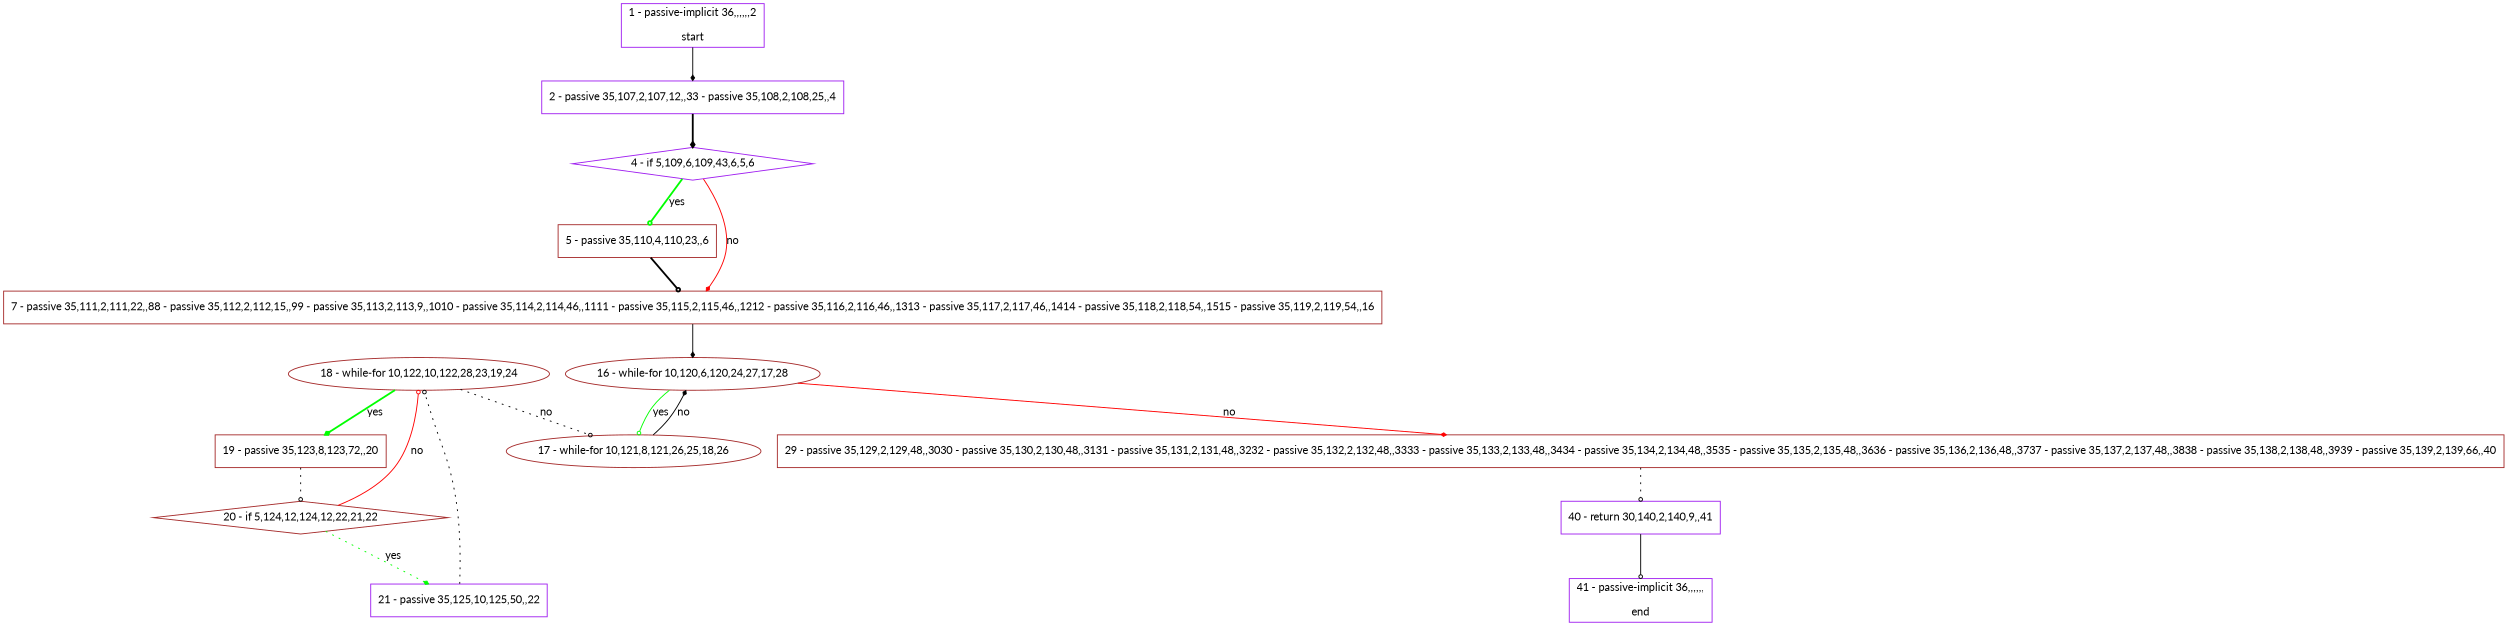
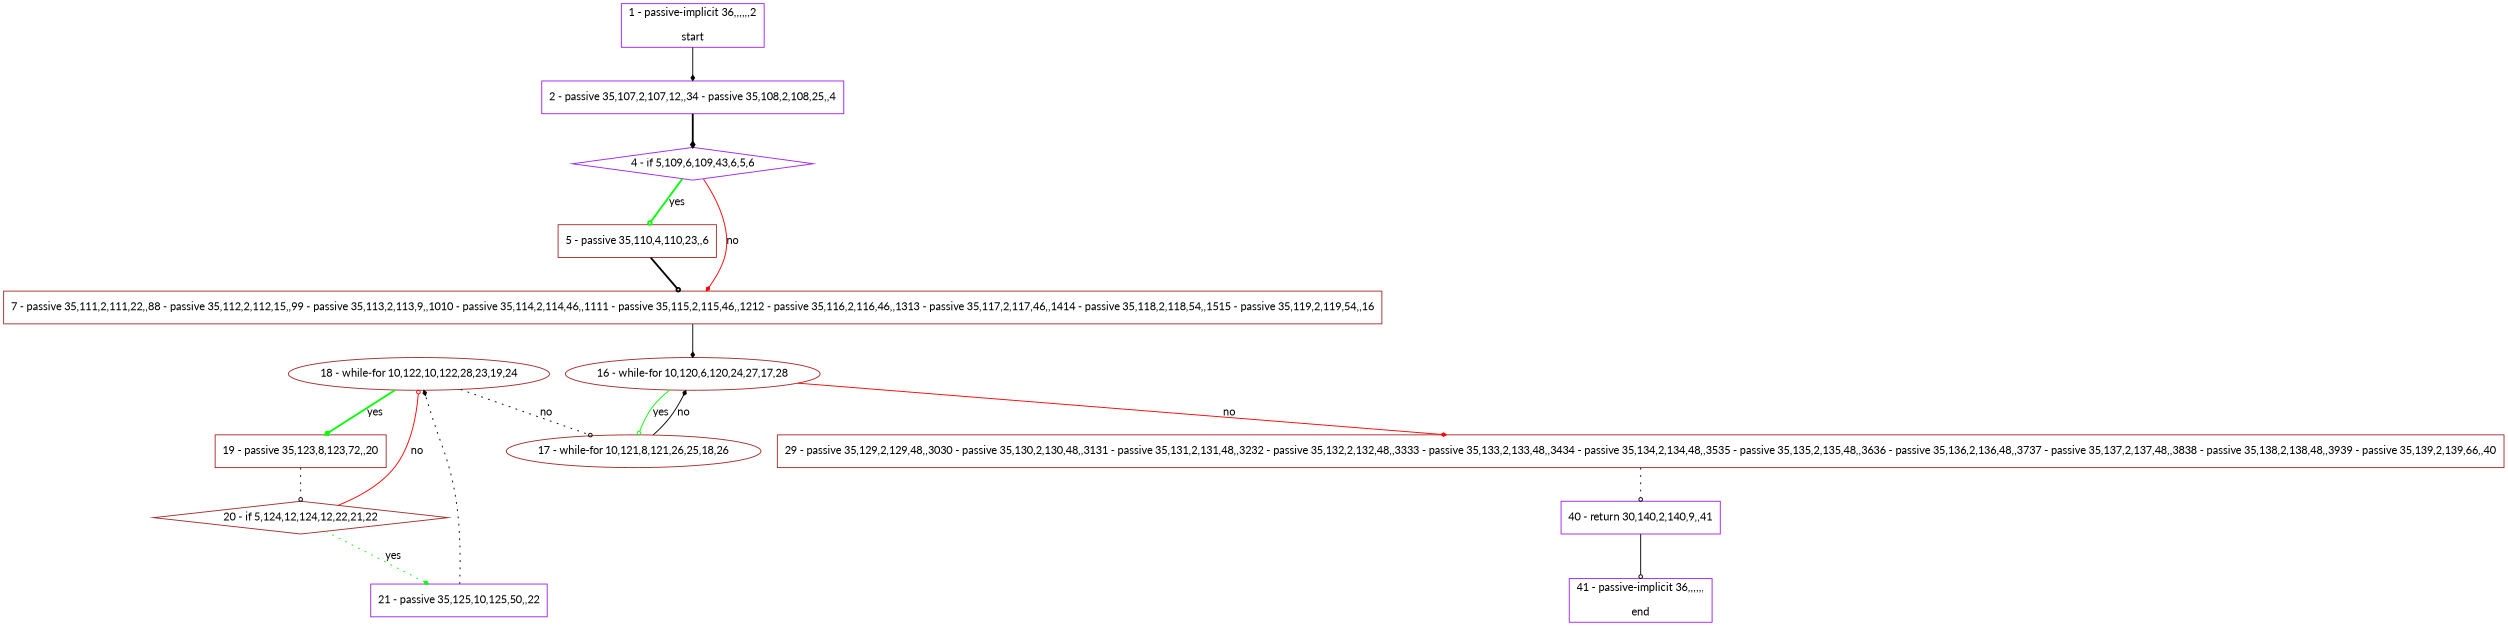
(693, 97) -> (693, 97)
(454, 487) -> (454, 487)
